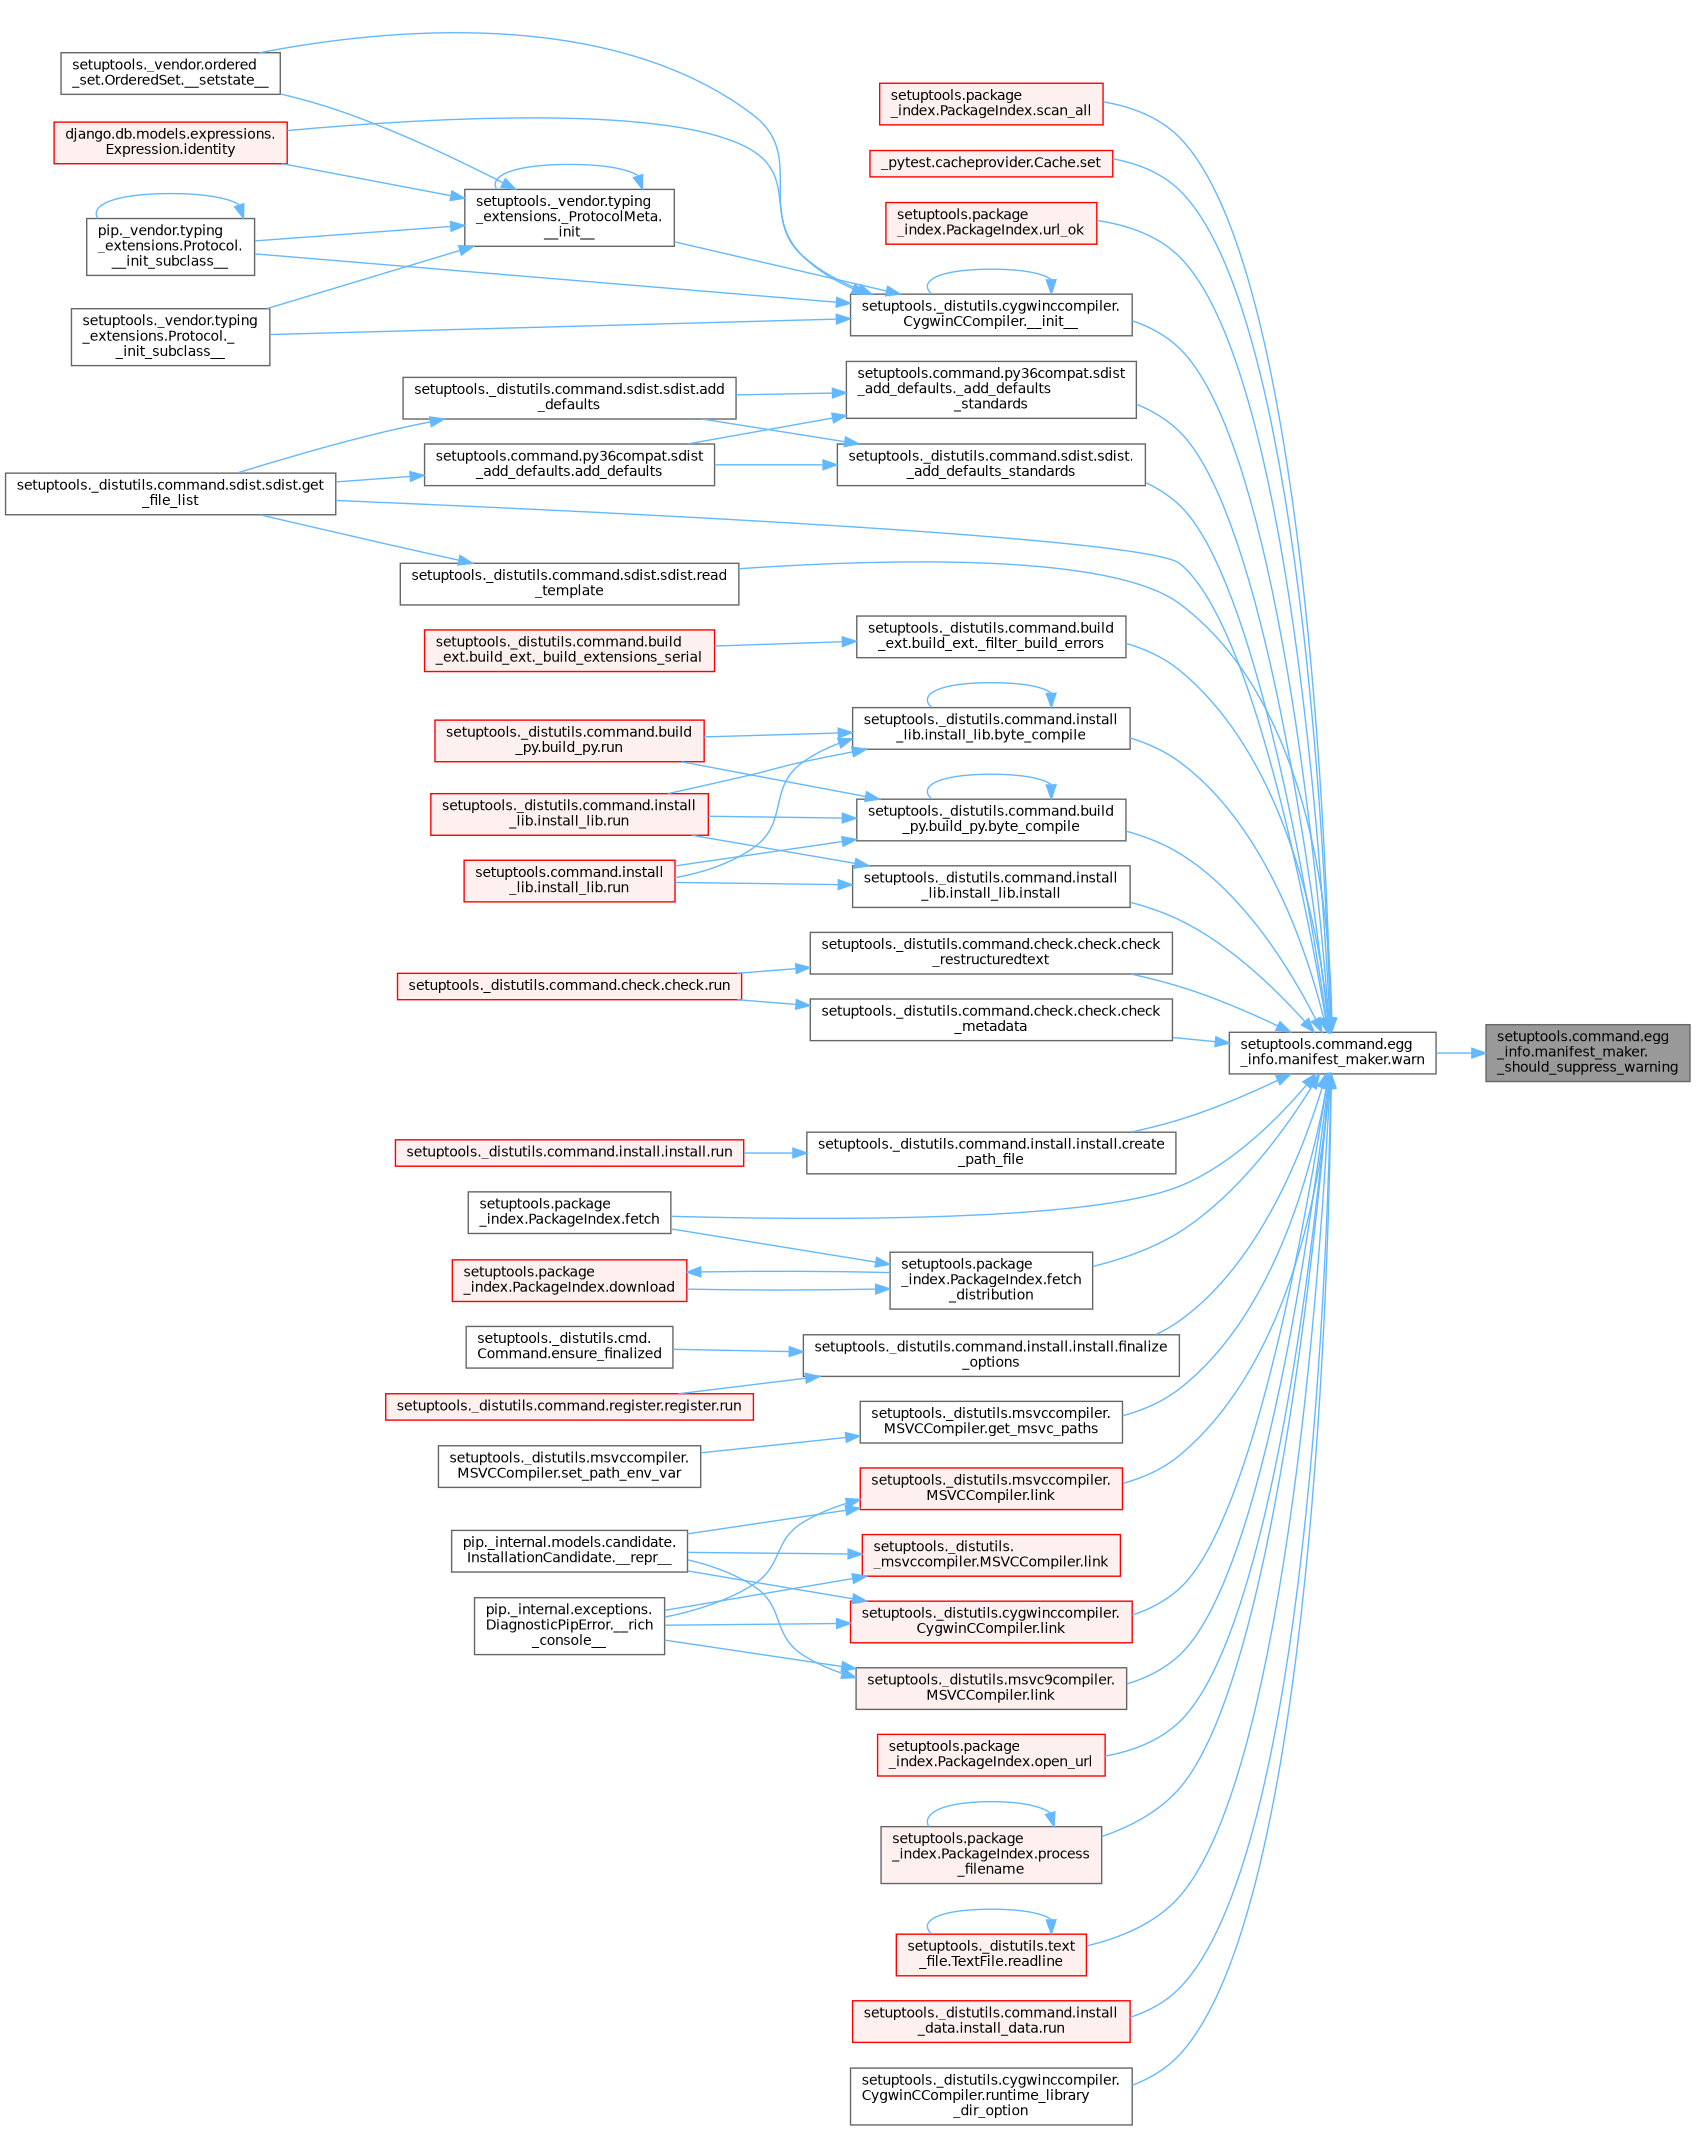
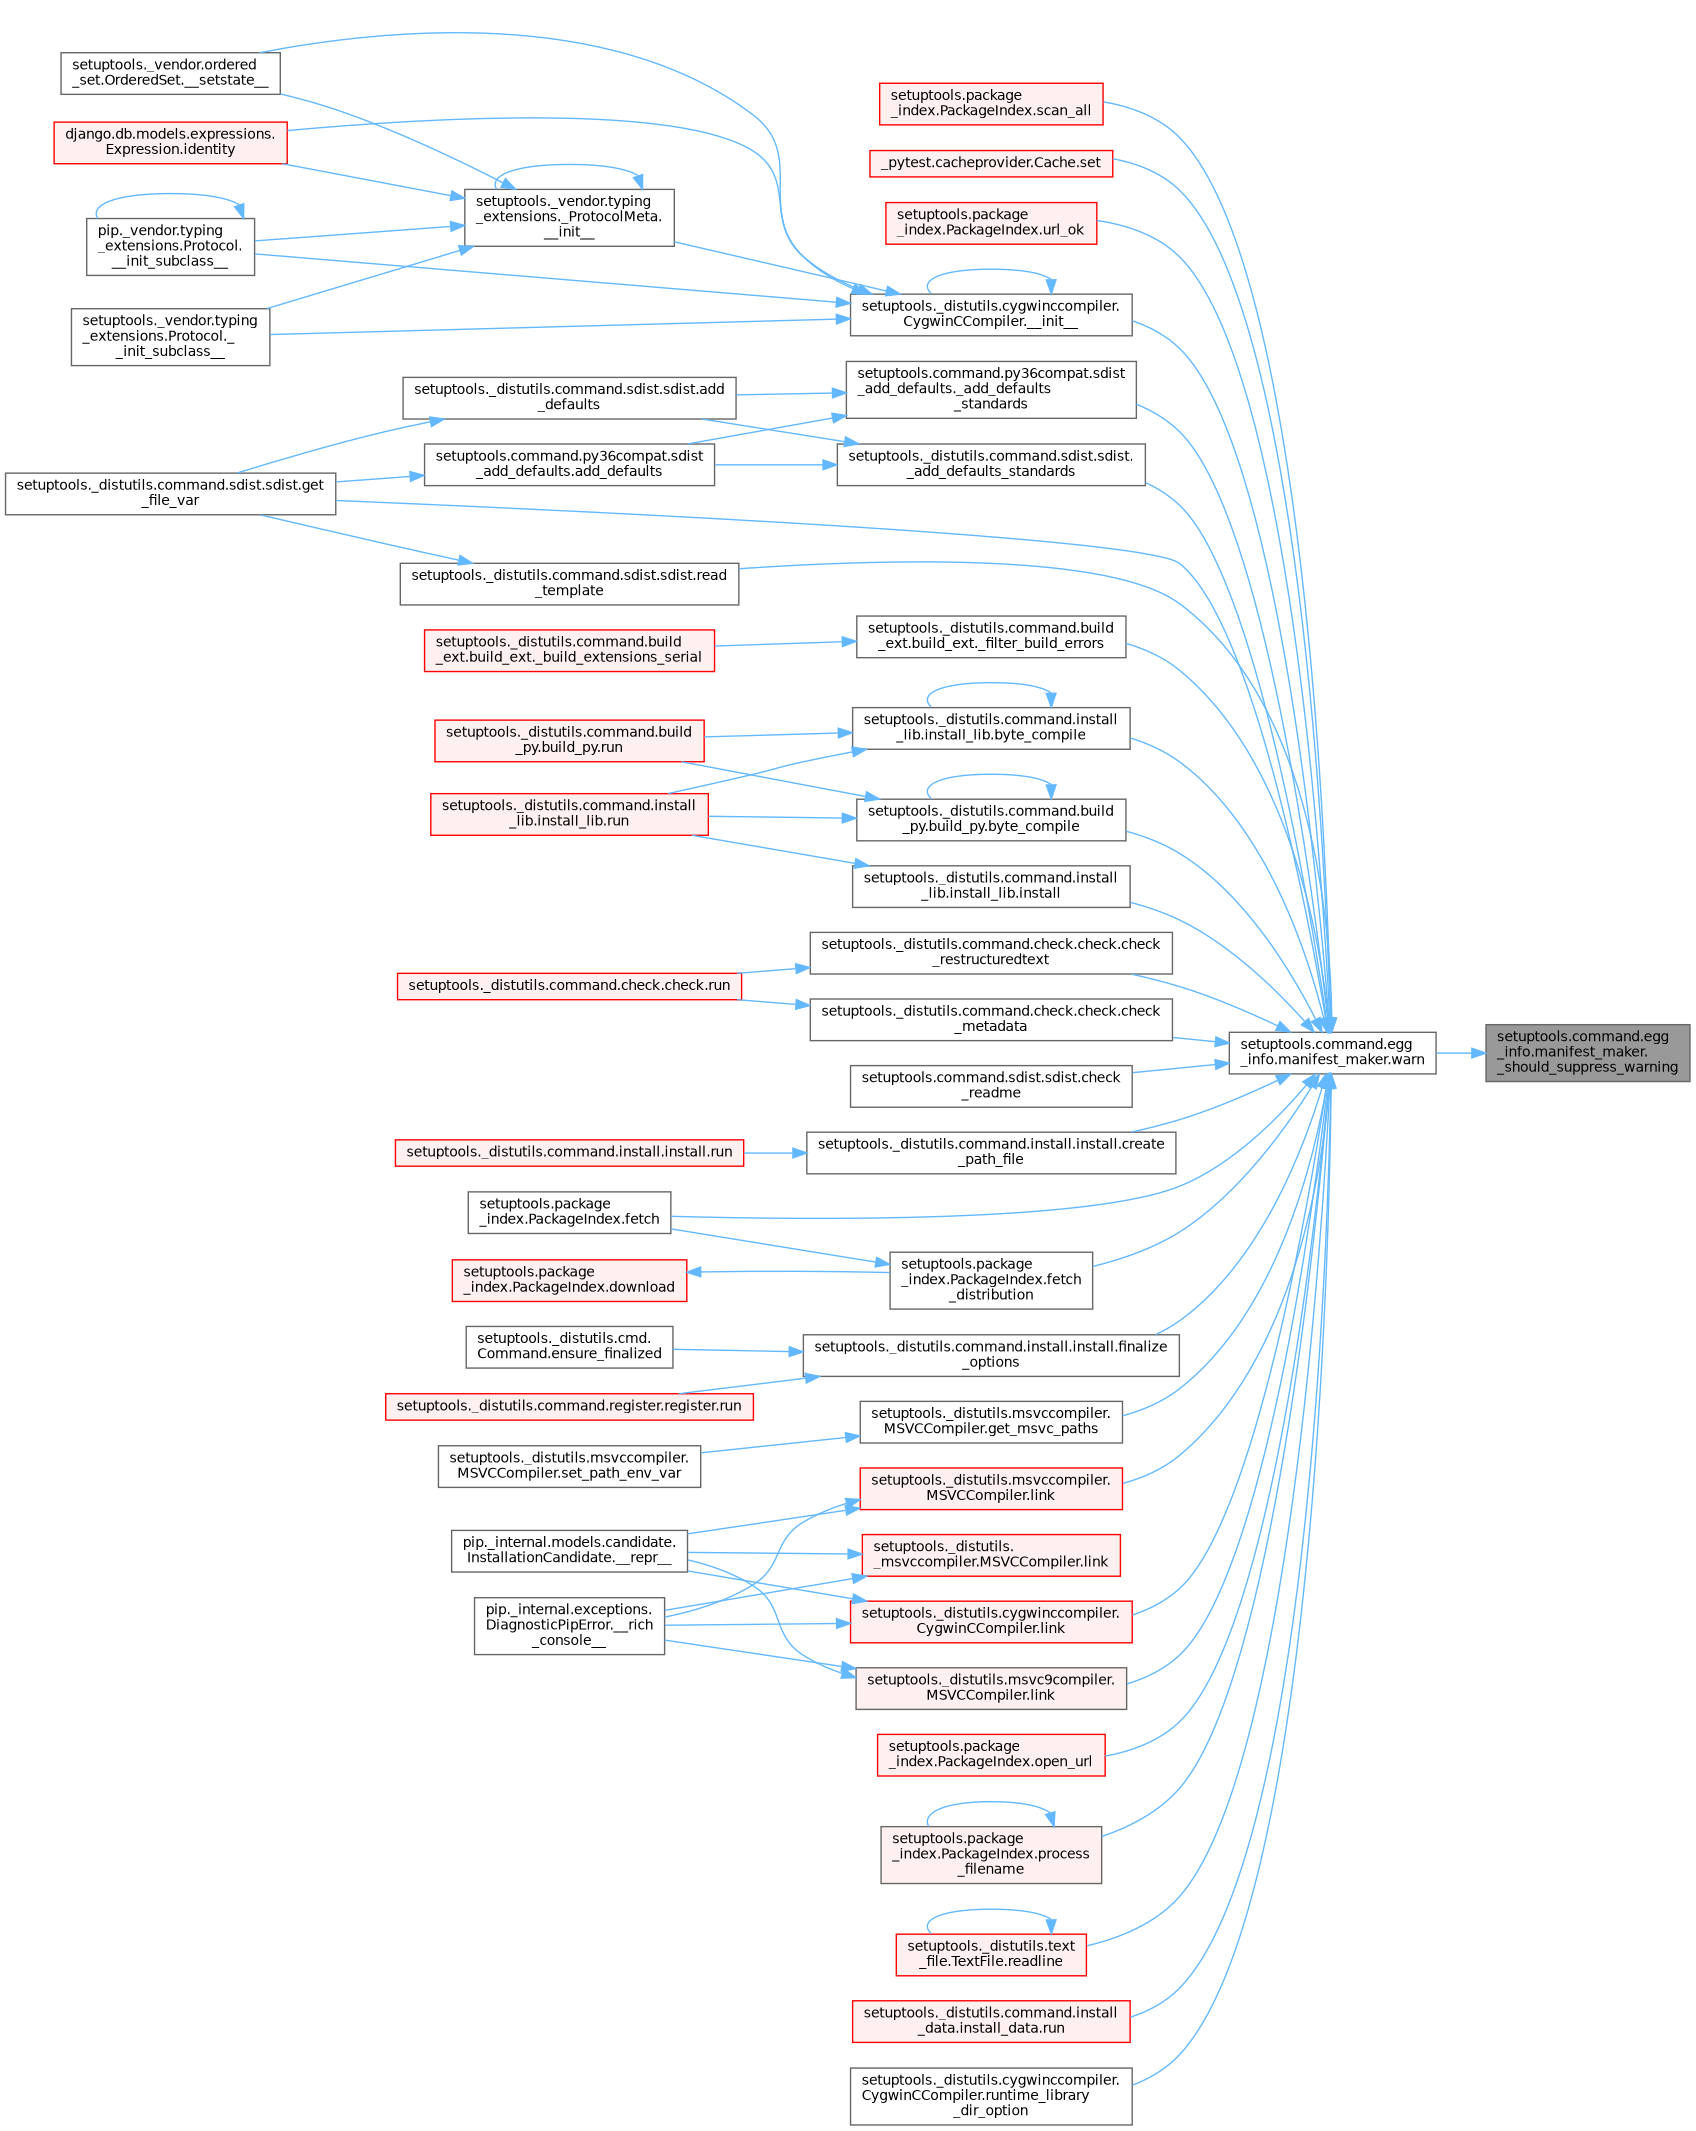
(171, 494) -> (171, 494)
(570, 881) -> none
none -> (991, 1086)
(781, 1290) -> none
